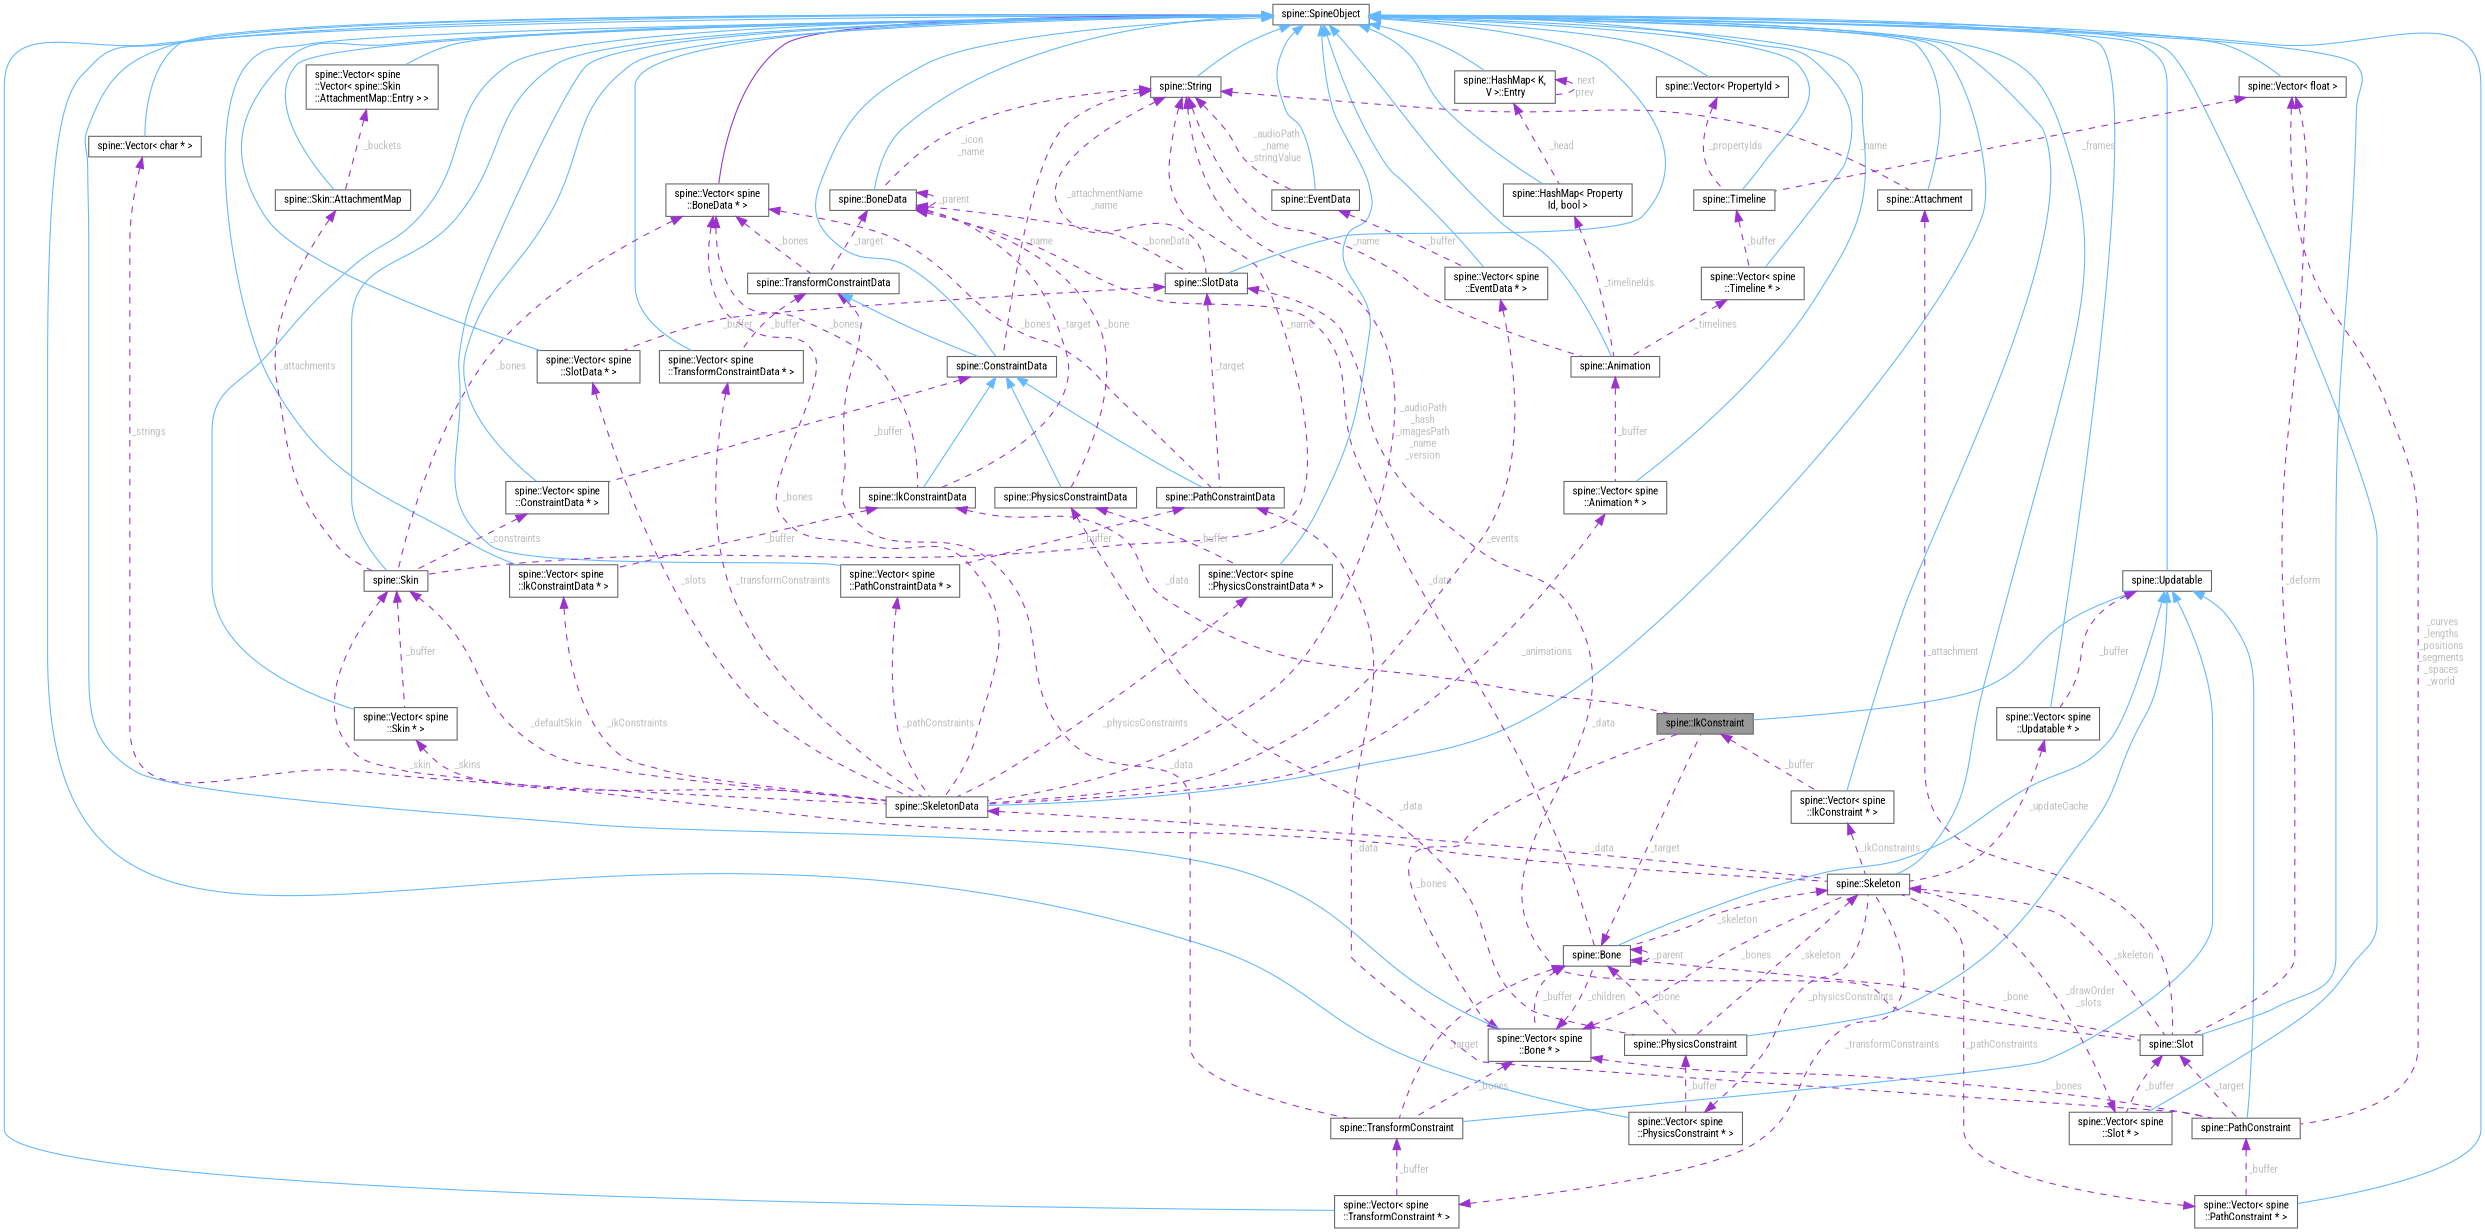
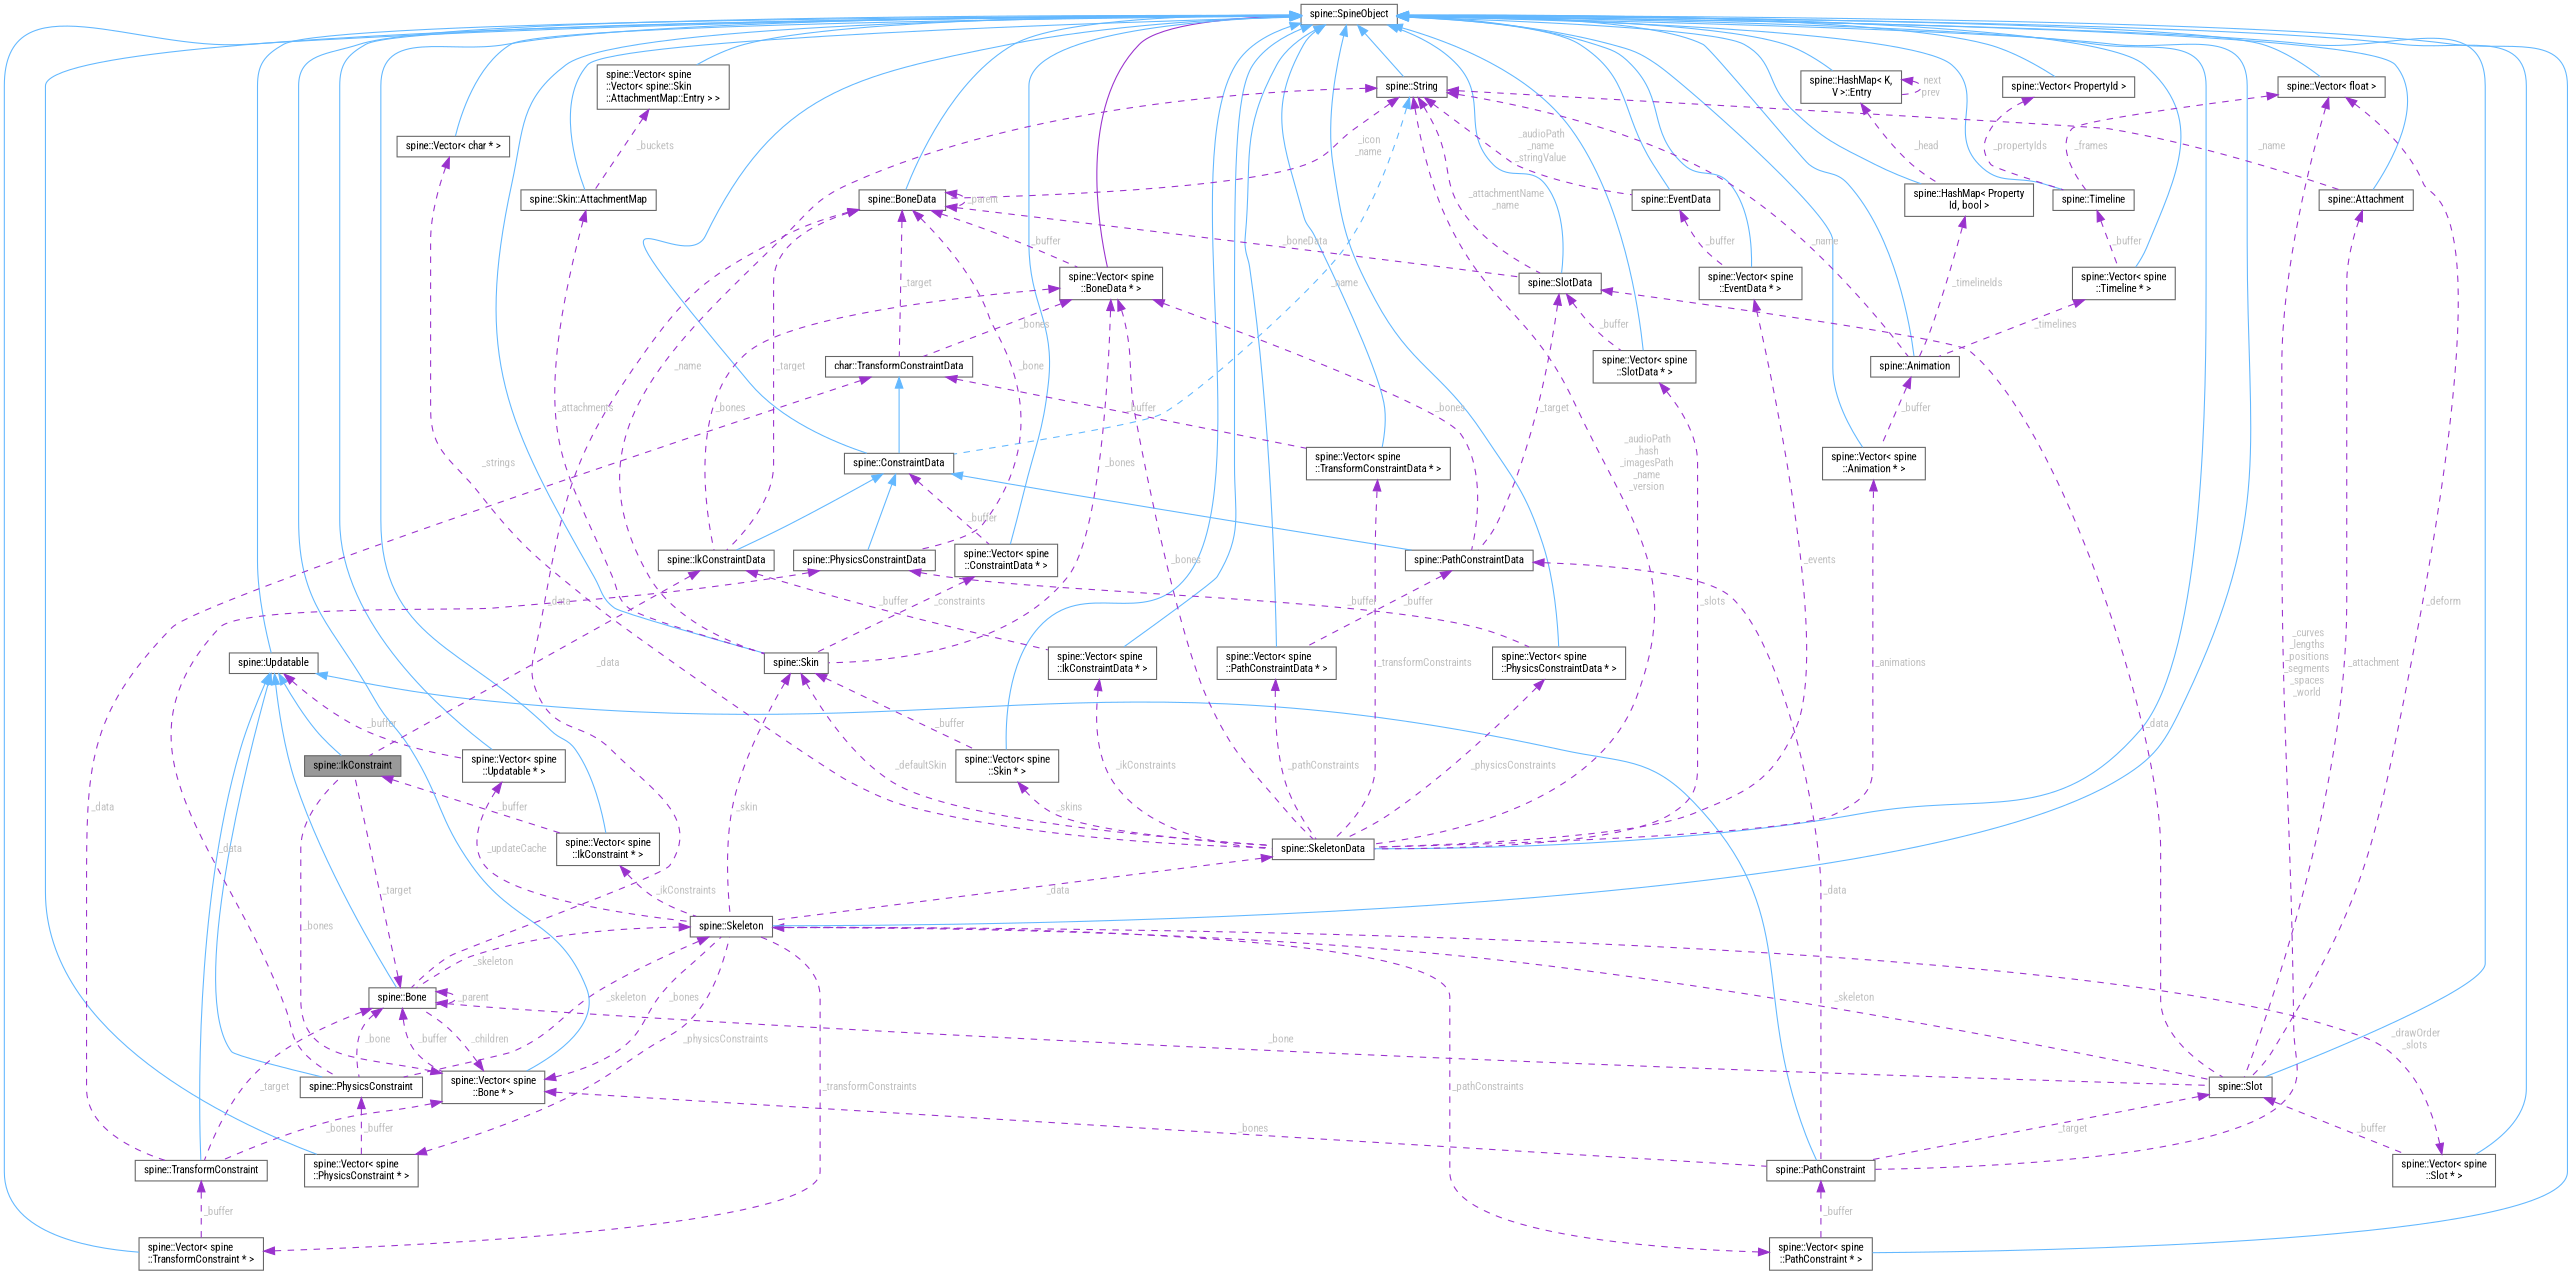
(1033, 197) -> (1248, 346)
none -> (1010, 239)
(823, 283) -> (899, 367)
